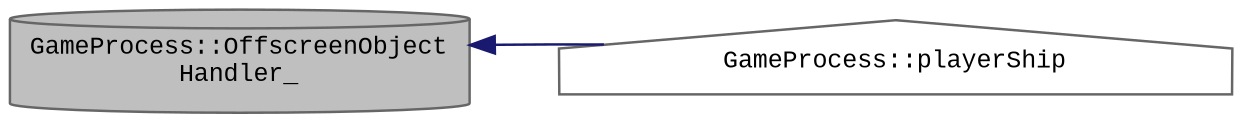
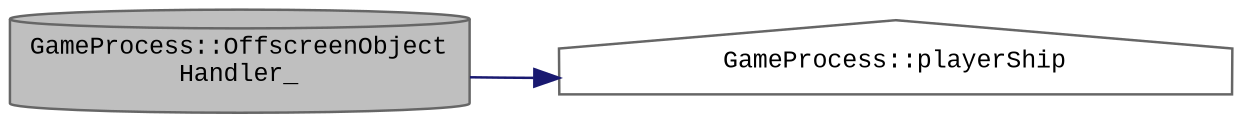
(550, 44) -> (502, 78)
